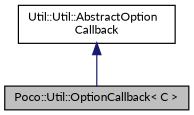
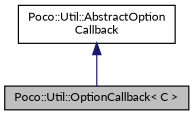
(97, 24) -> (97, 24)
